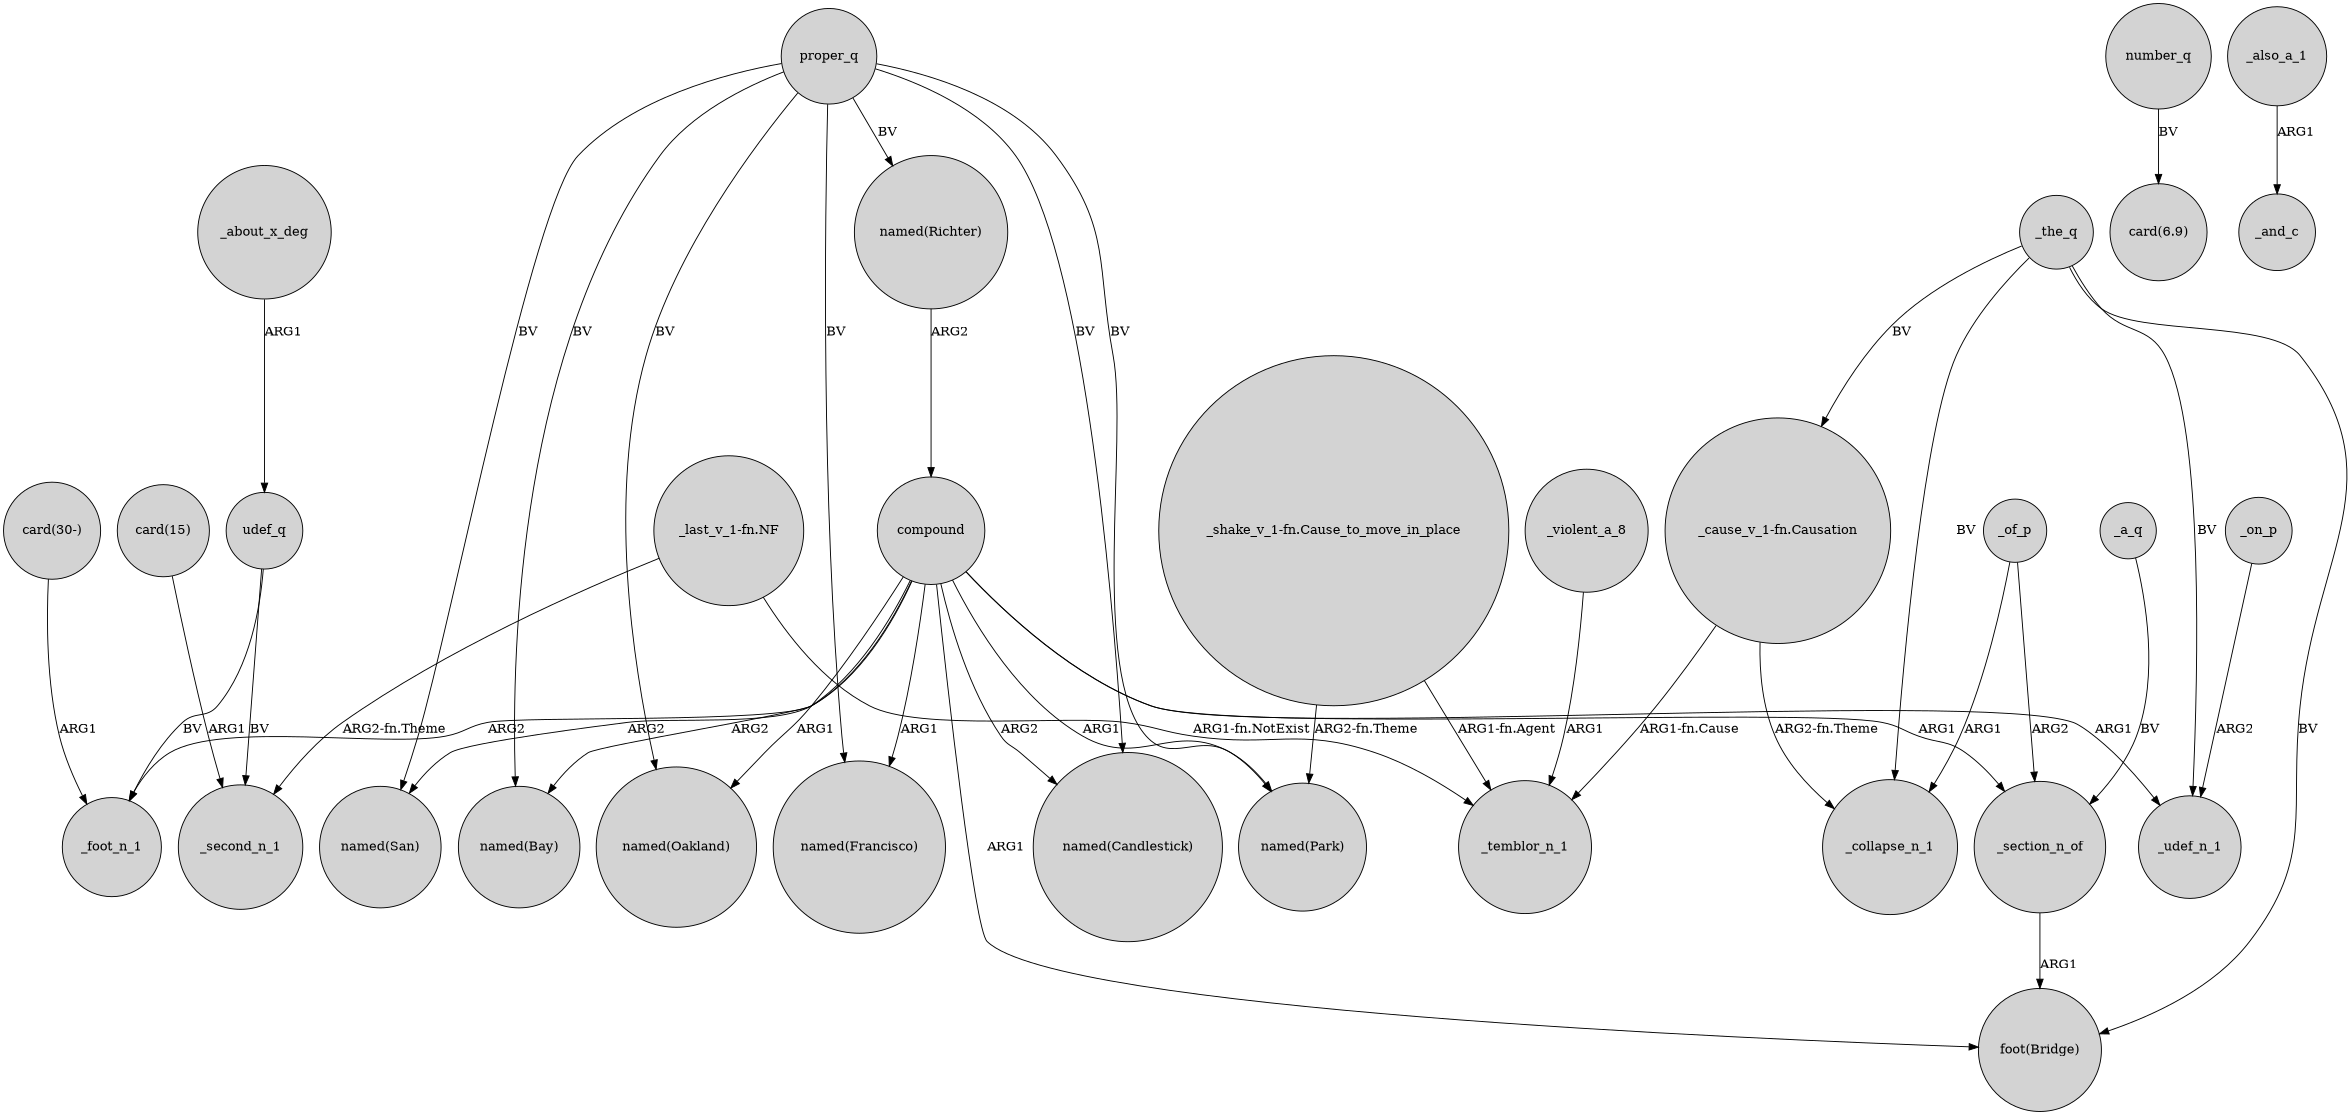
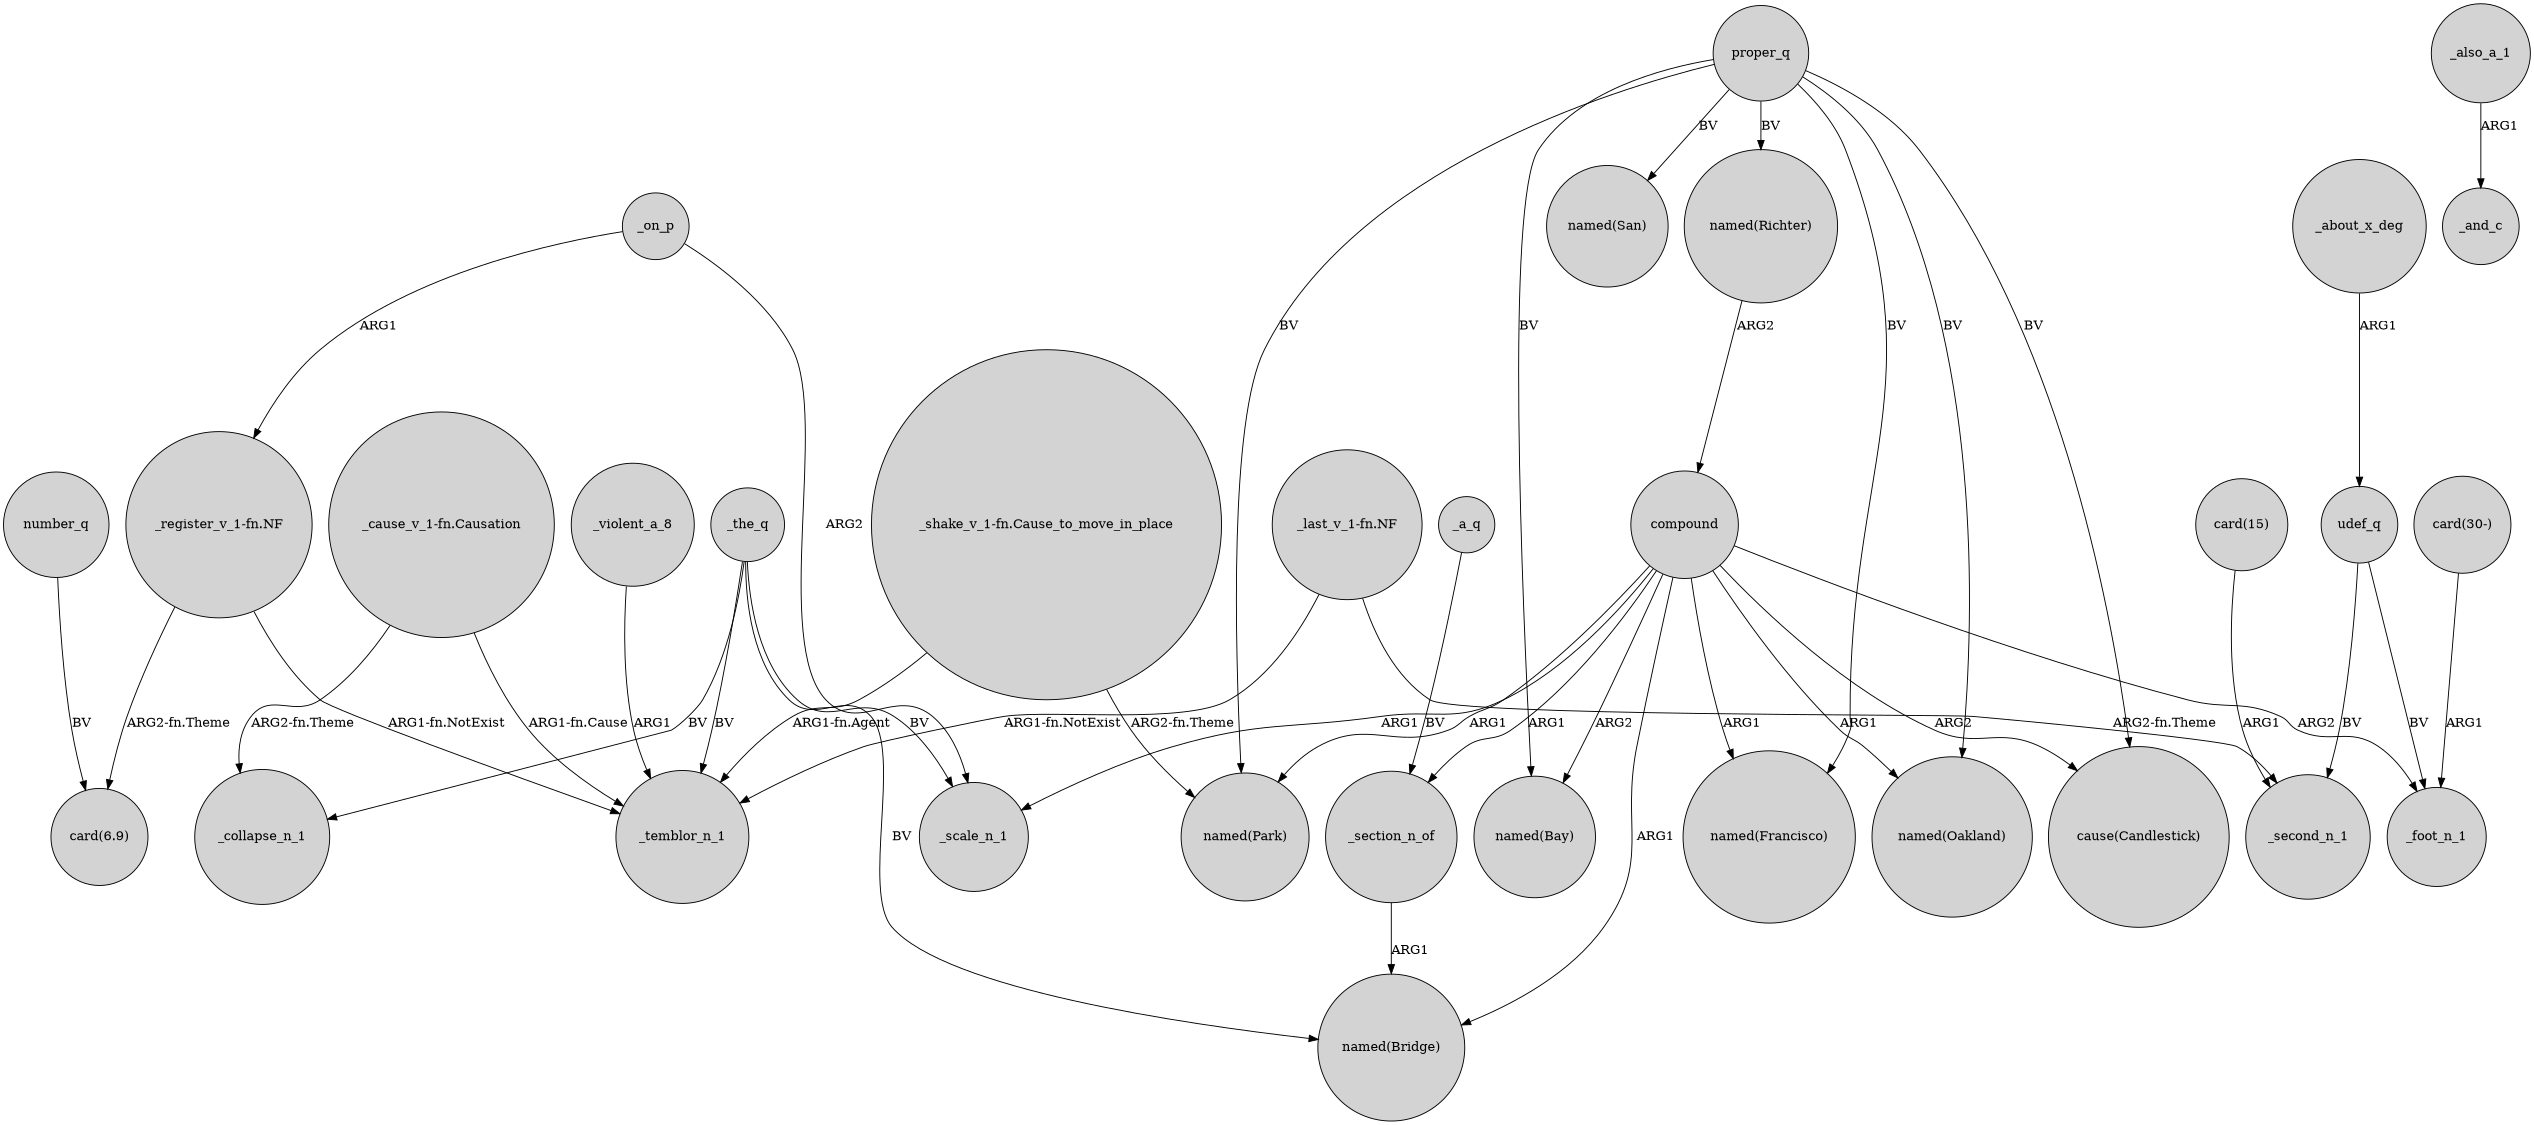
(1906, 312) -> (724, 668)
none -> (219, 525)
(2015, 531) -> none
(601, 726) -> none
(1128, 847) -> (2139, 837)
(2190, 847) -> (974, 837)
(2040, 1050) -> (1391, 1048)
